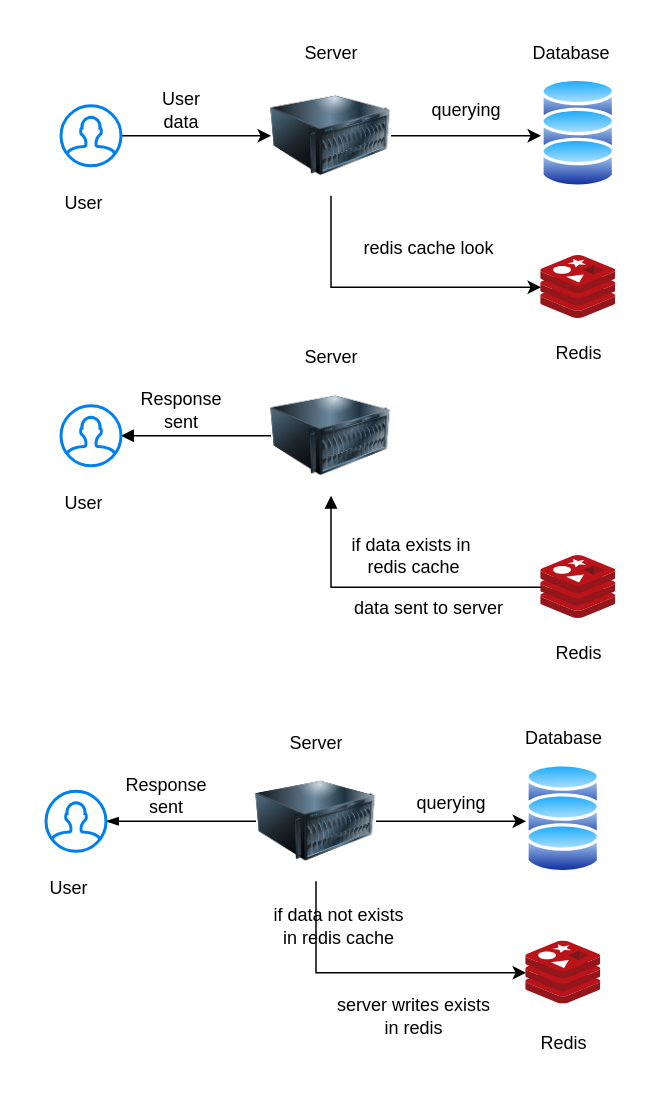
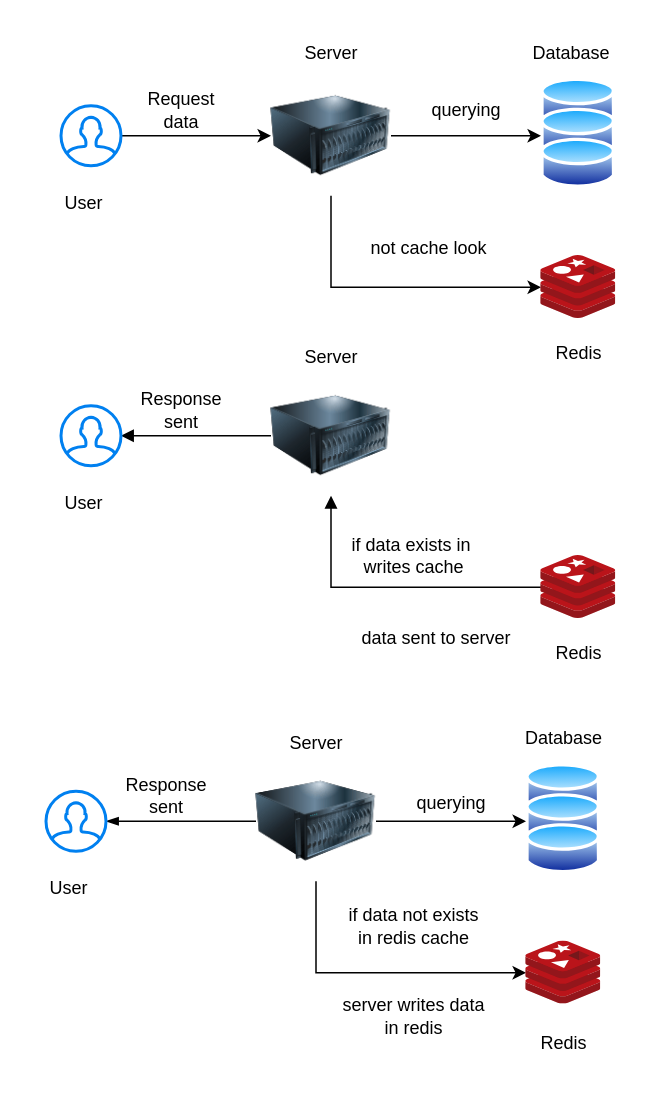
(182, 110) -> (182, 110)
(429, 248) -> (429, 248)
(414, 556) -> (414, 556)
(428, 608) -> (436, 638)
(338, 926) -> (413, 926)
(414, 1016) -> (414, 1016)
